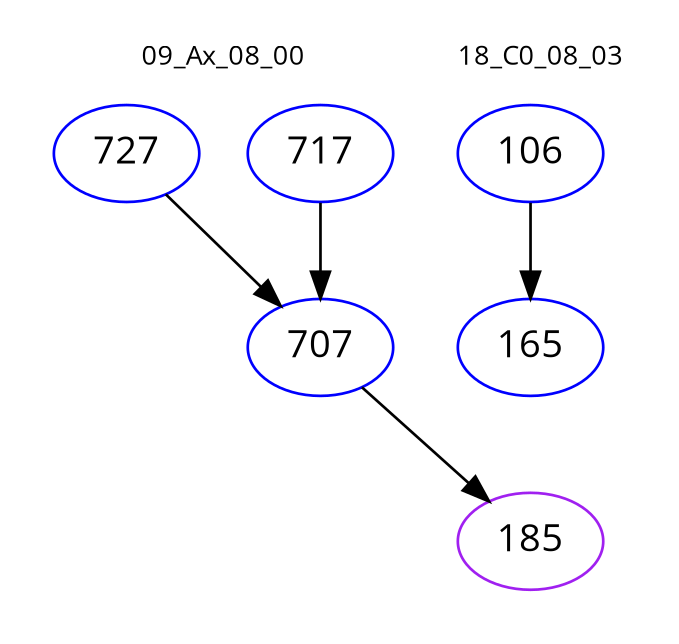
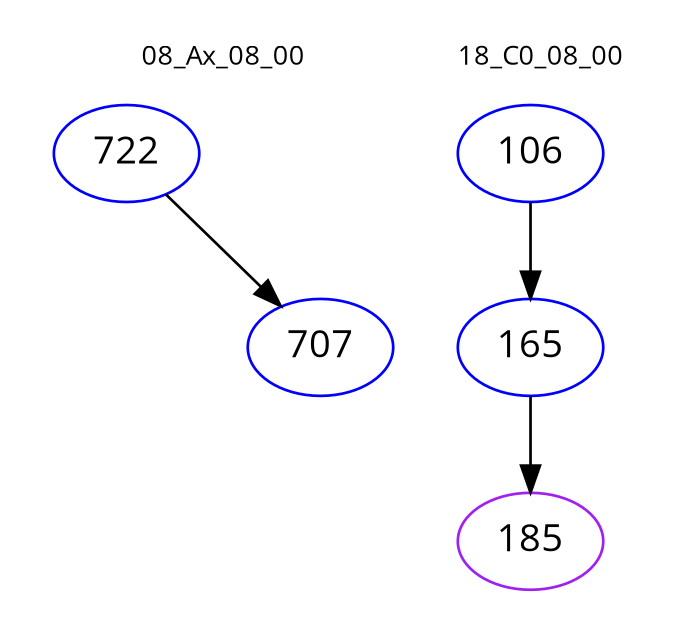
(224, 58) -> (224, 58)
(541, 58) -> (541, 58)
(127, 154) -> (127, 154)
(320, 154) -> none
(415, 435) -> (531, 431)
